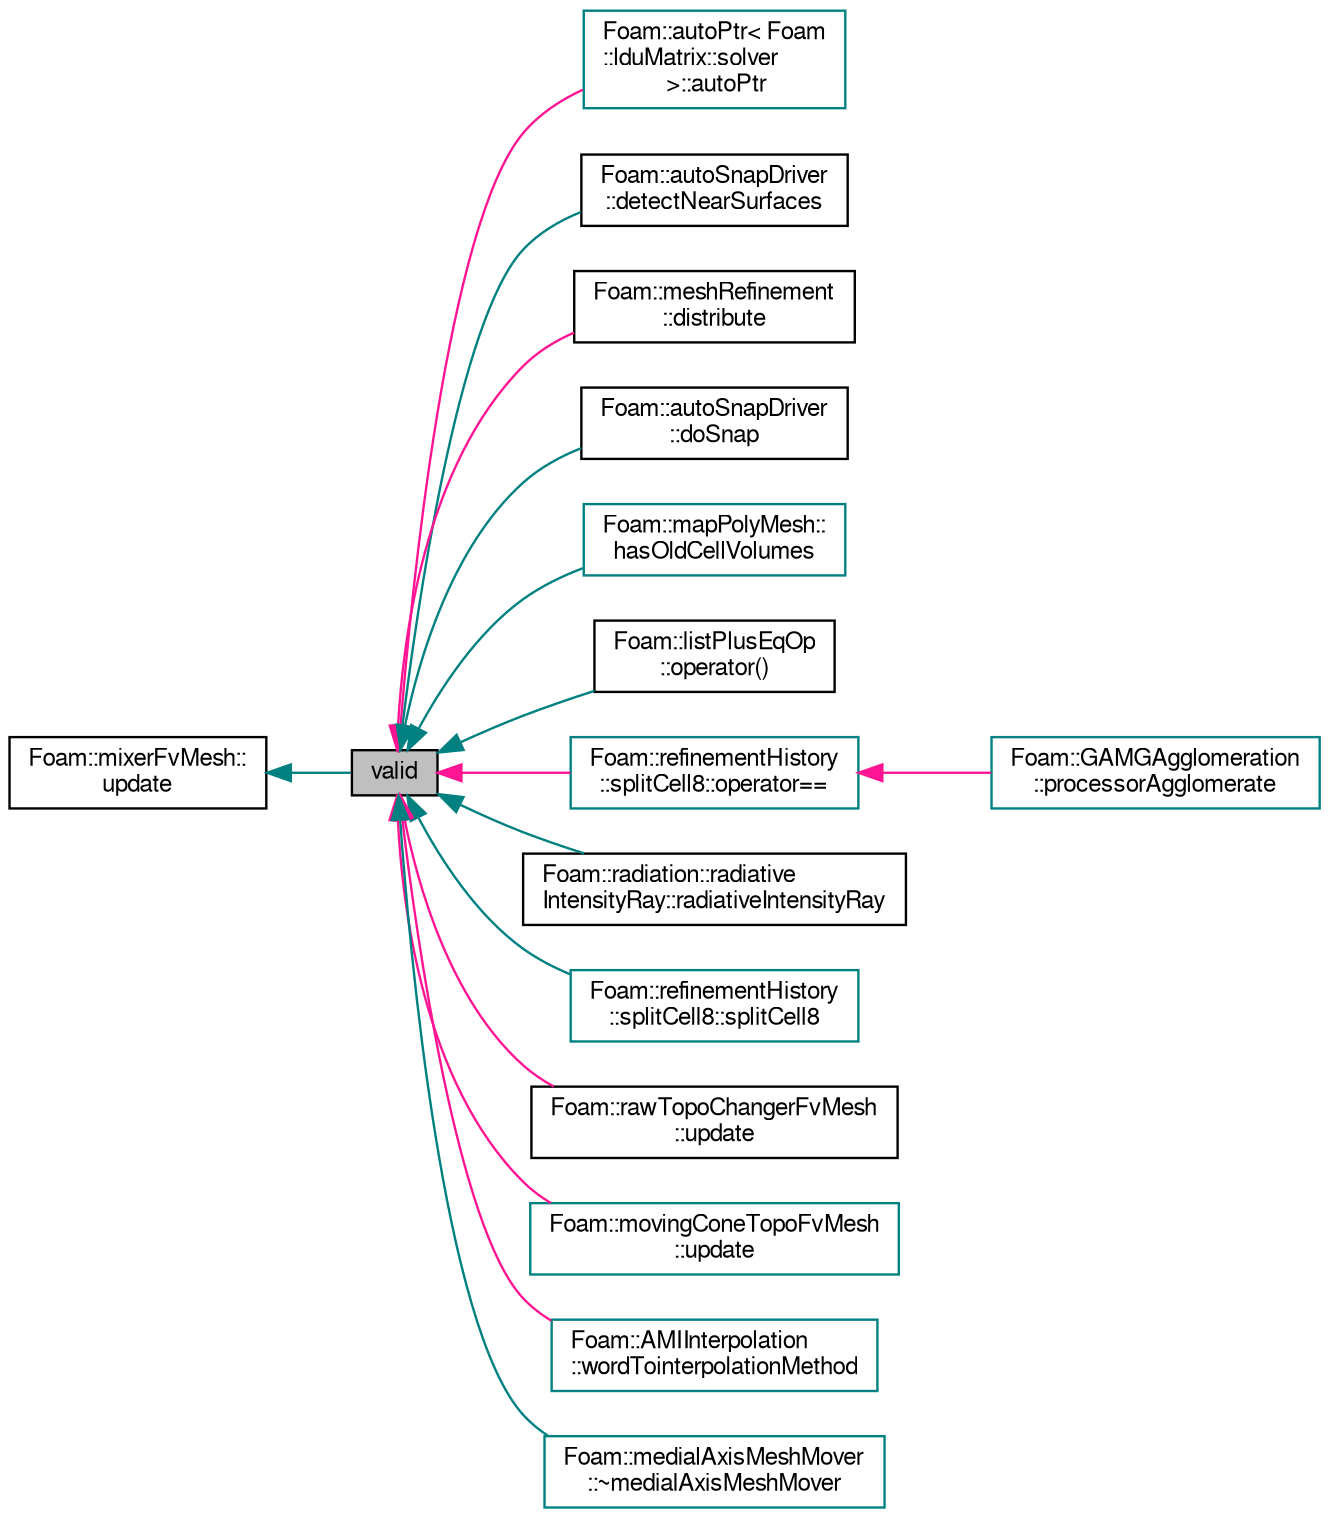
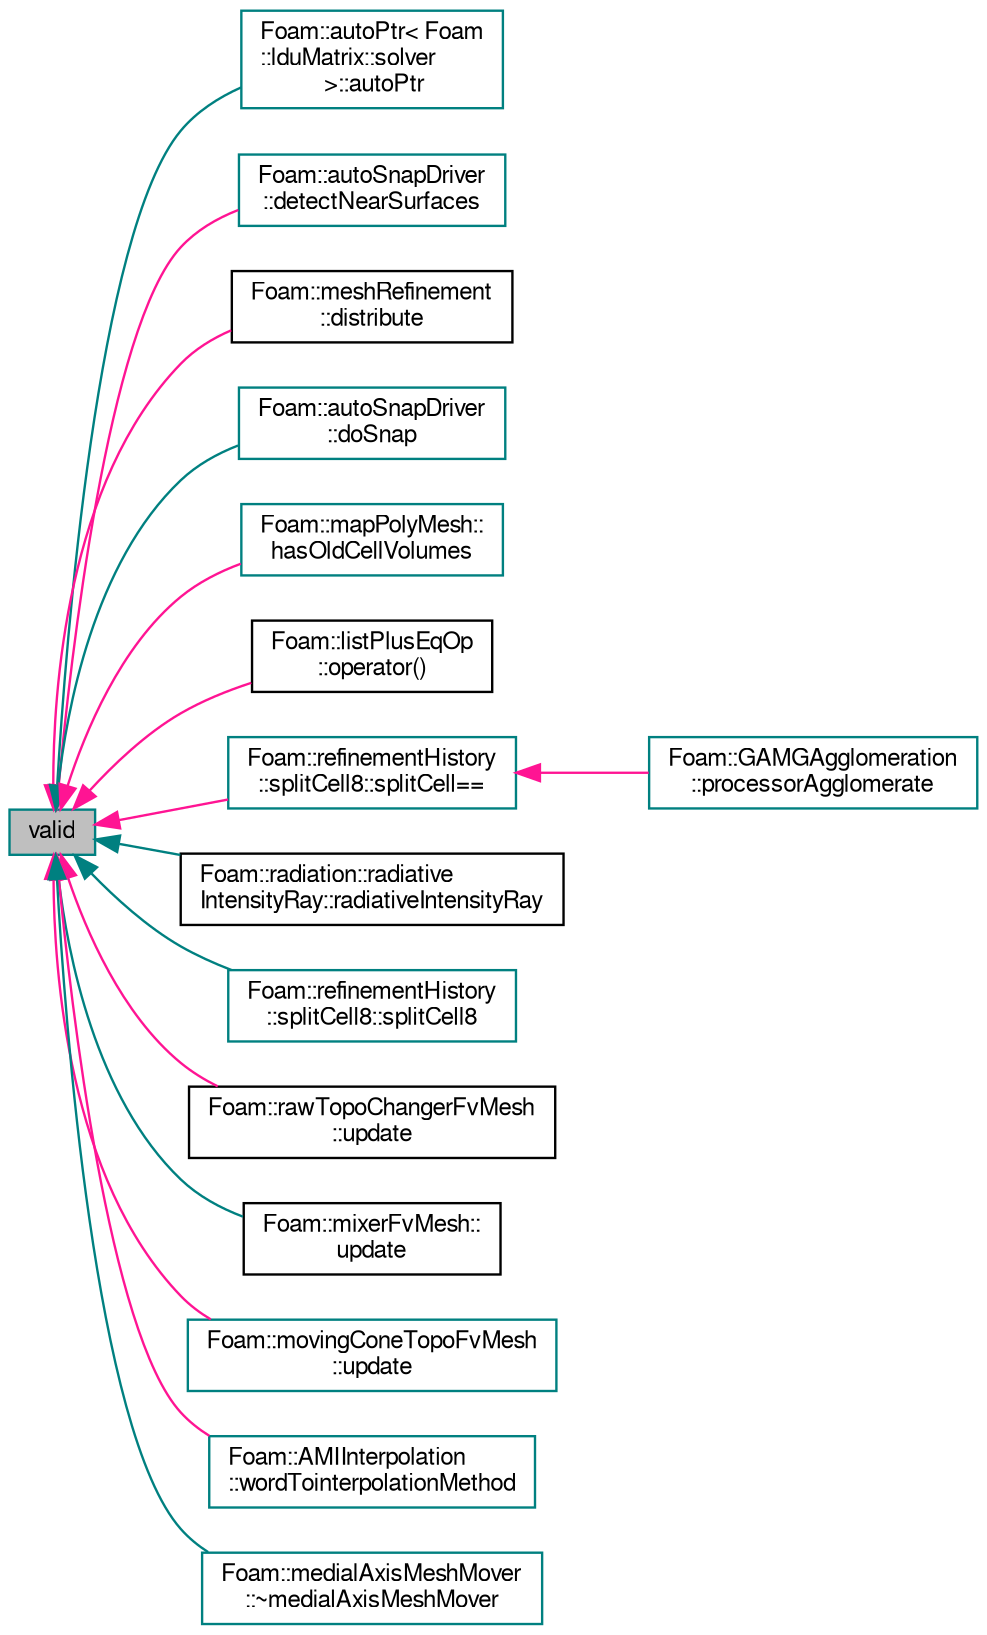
(715, 190) -> (372, 190)
(442, 386) -> (96, 414)
(715, 423) -> (372, 423)
(452, 434) -> (108, 445)
(486, 632) -> (130, 654)
(527, 714) -> (163, 725)
(321, 773) -> (110, 1073)
(395, 773) -> (52, 832)
(715, 773) -> (372, 773)
